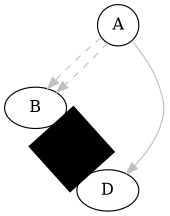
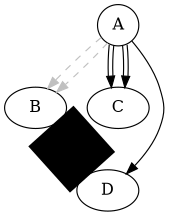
(163, 103) -> (163, 103)
none -> (118, 108)
